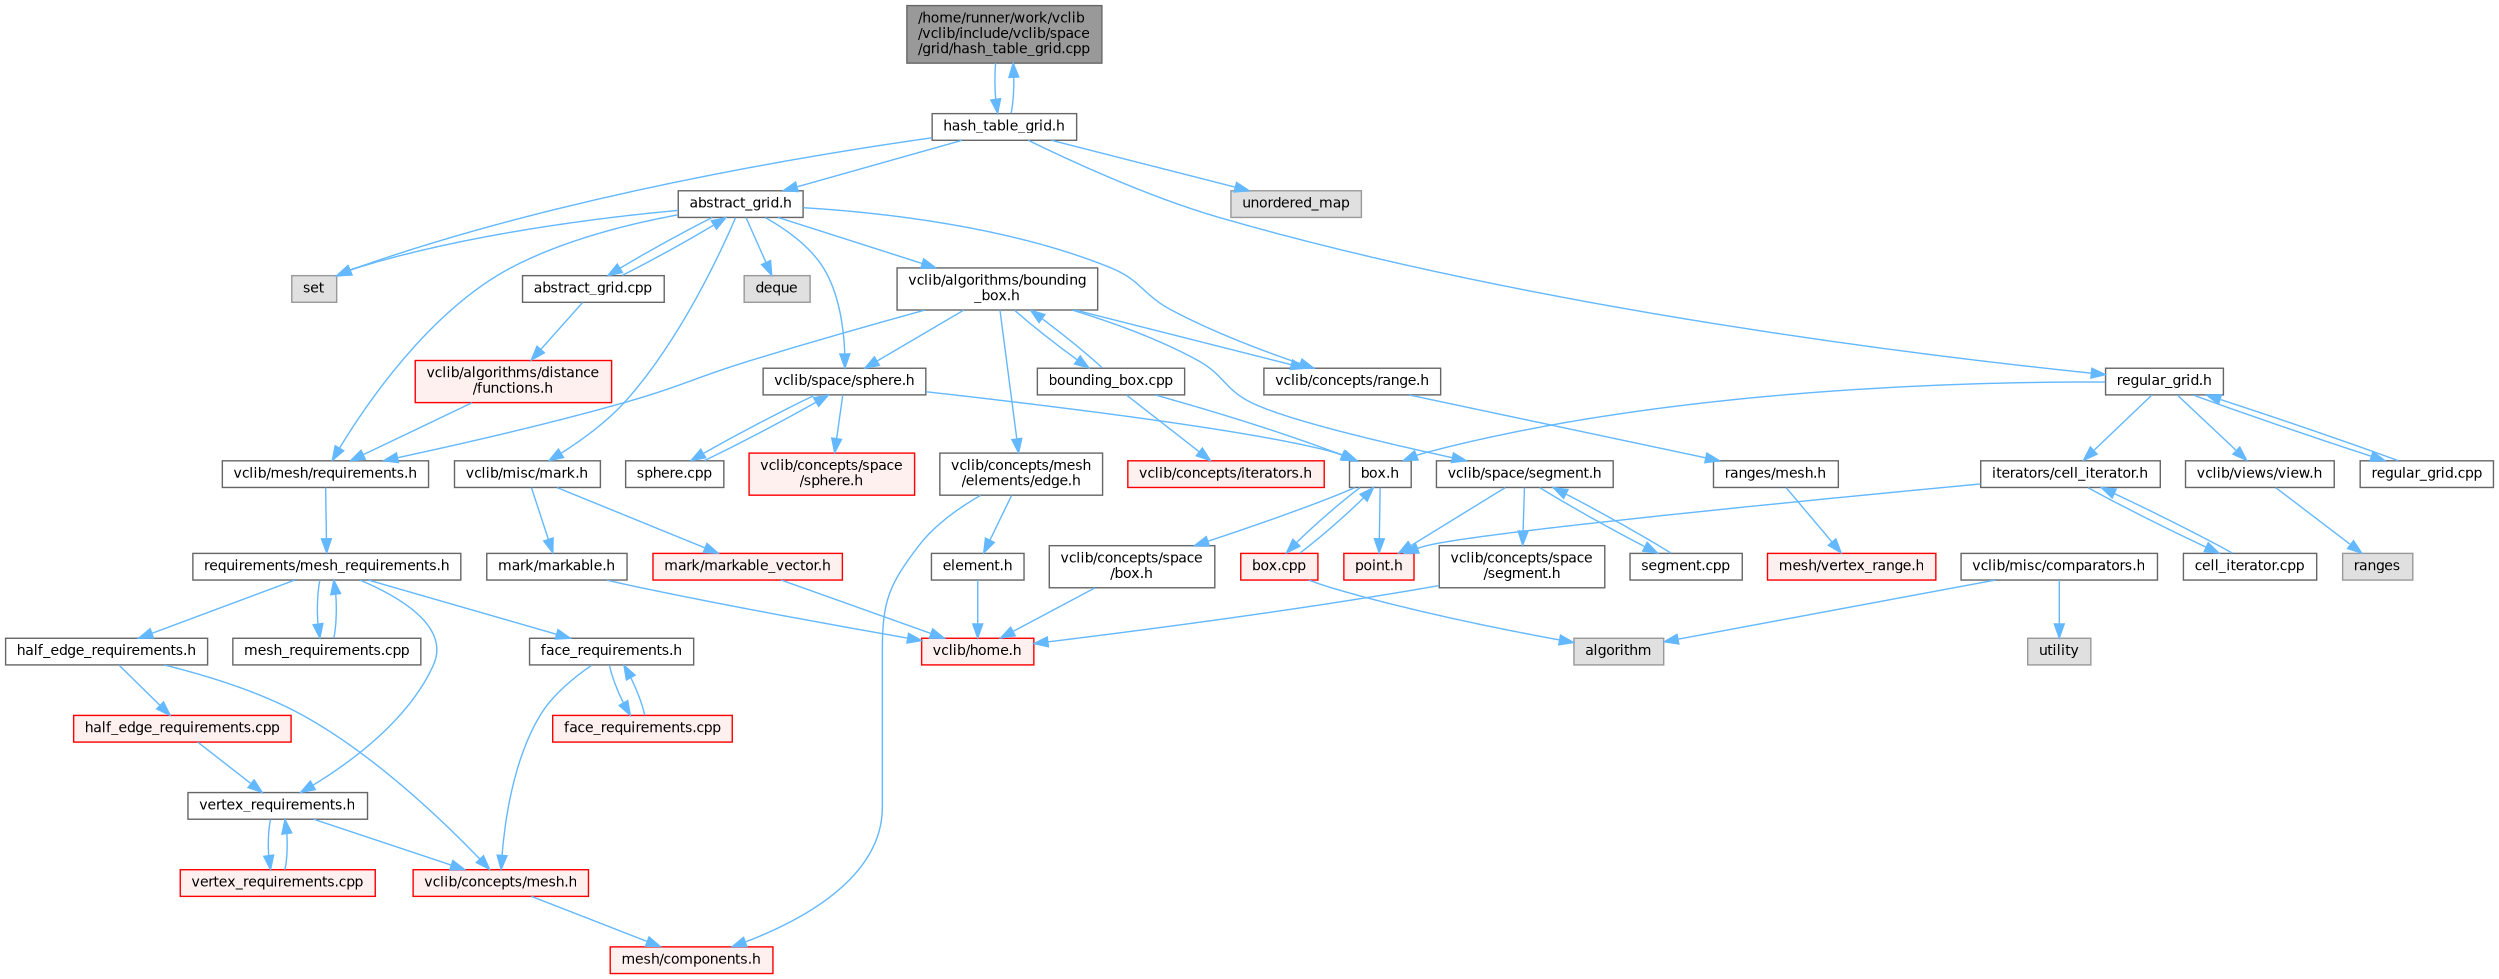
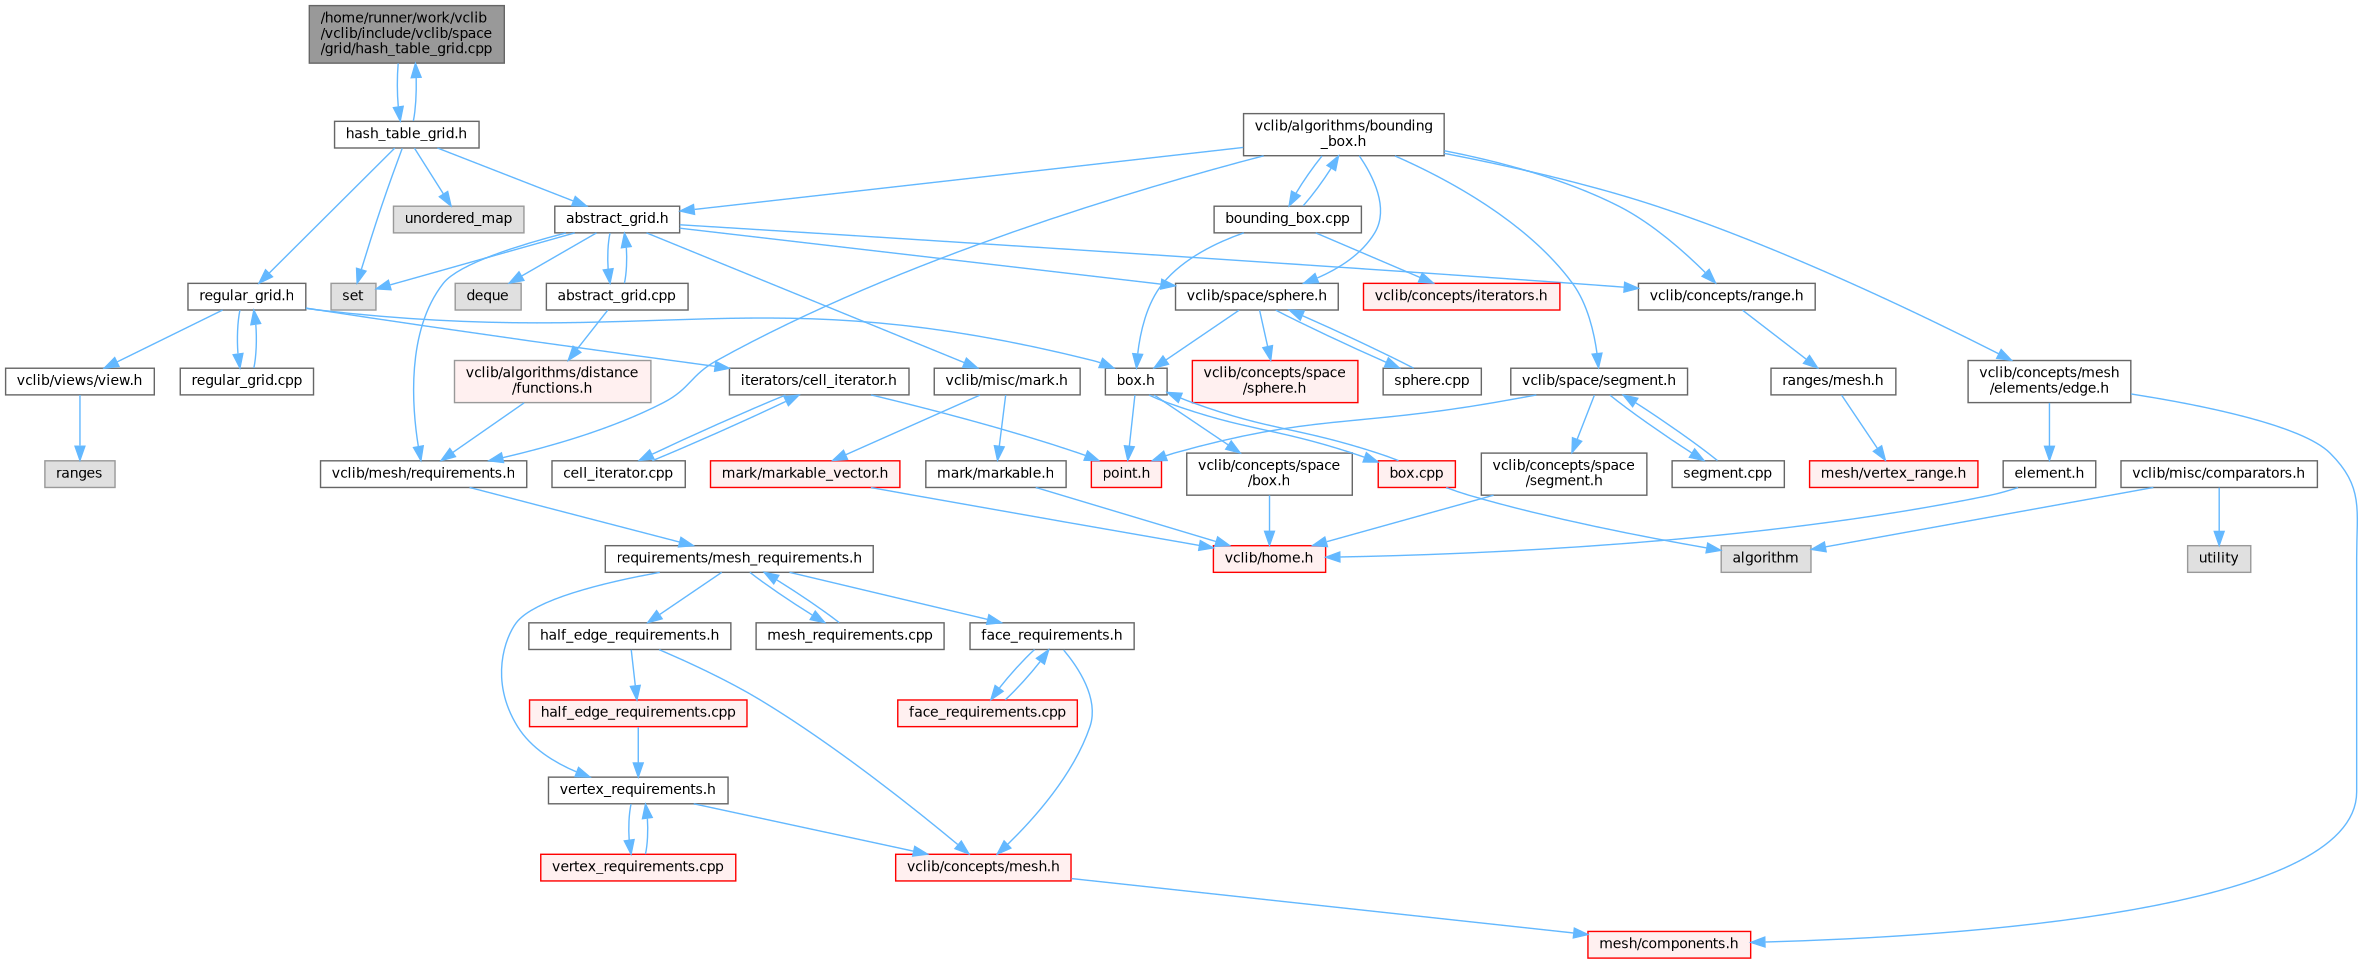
(850, 240) -> (969, 178)
(513, 382) -> (553, 382)
